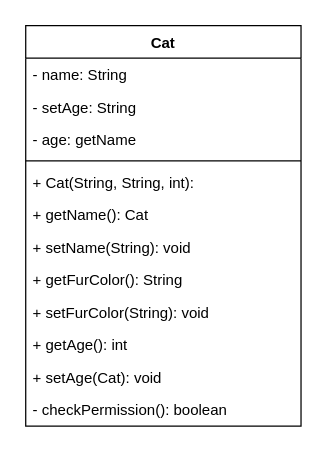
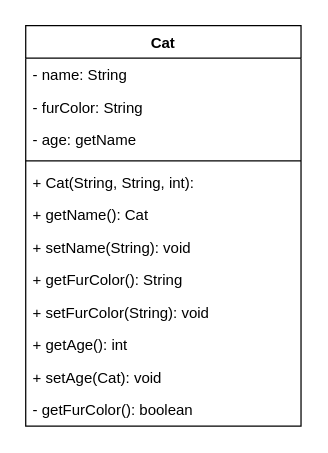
(92, 108) -> (98, 108)
(138, 410) -> (124, 410)
